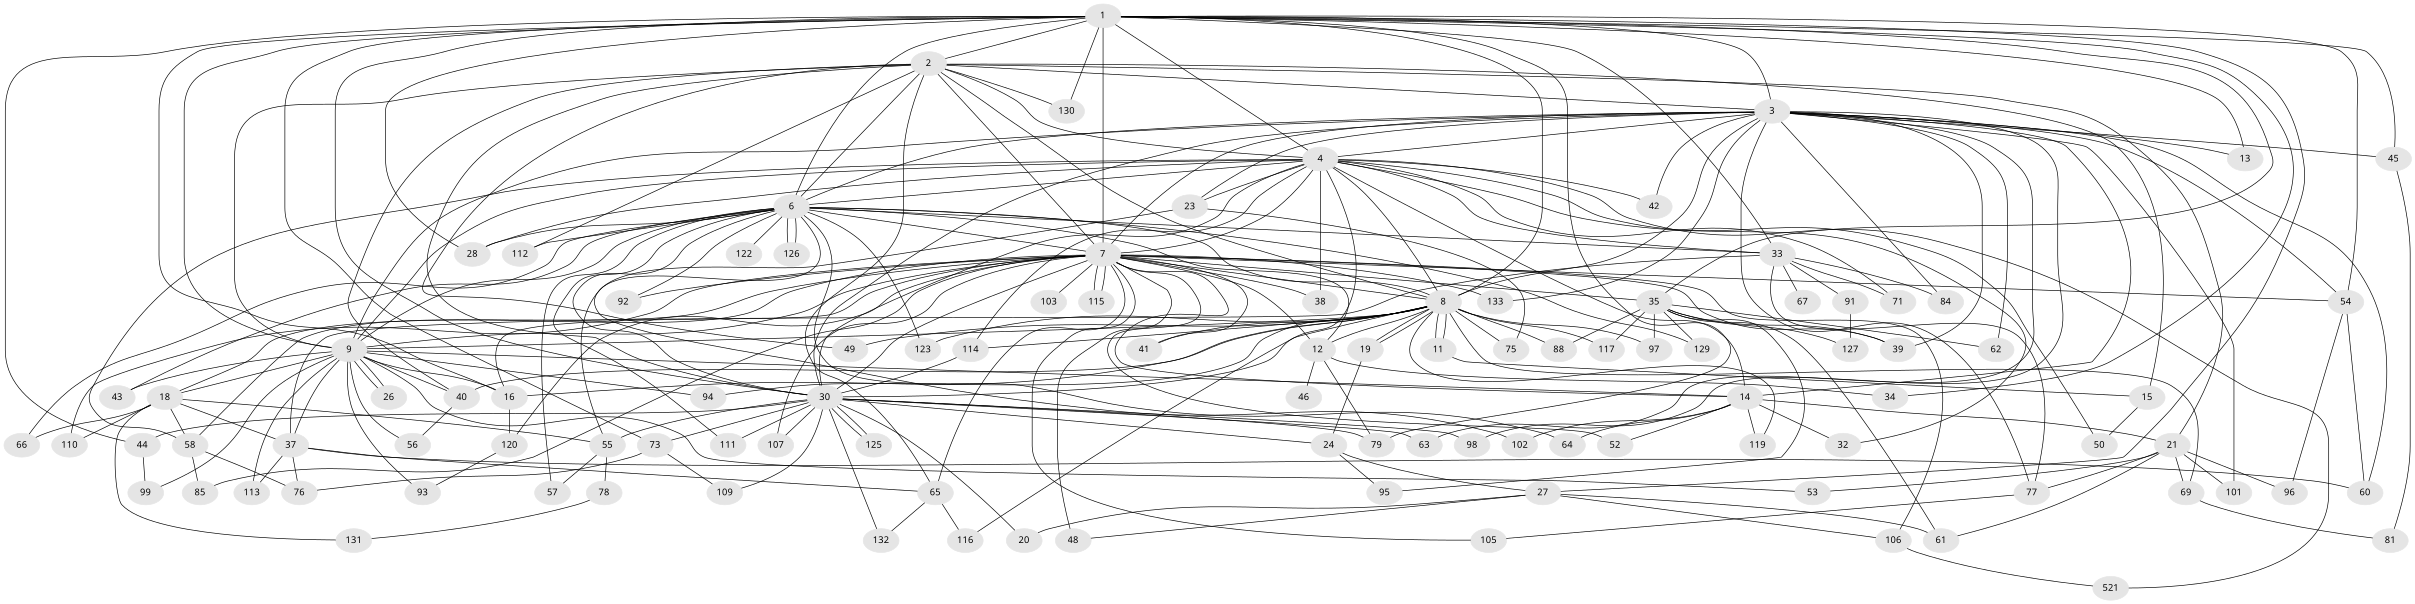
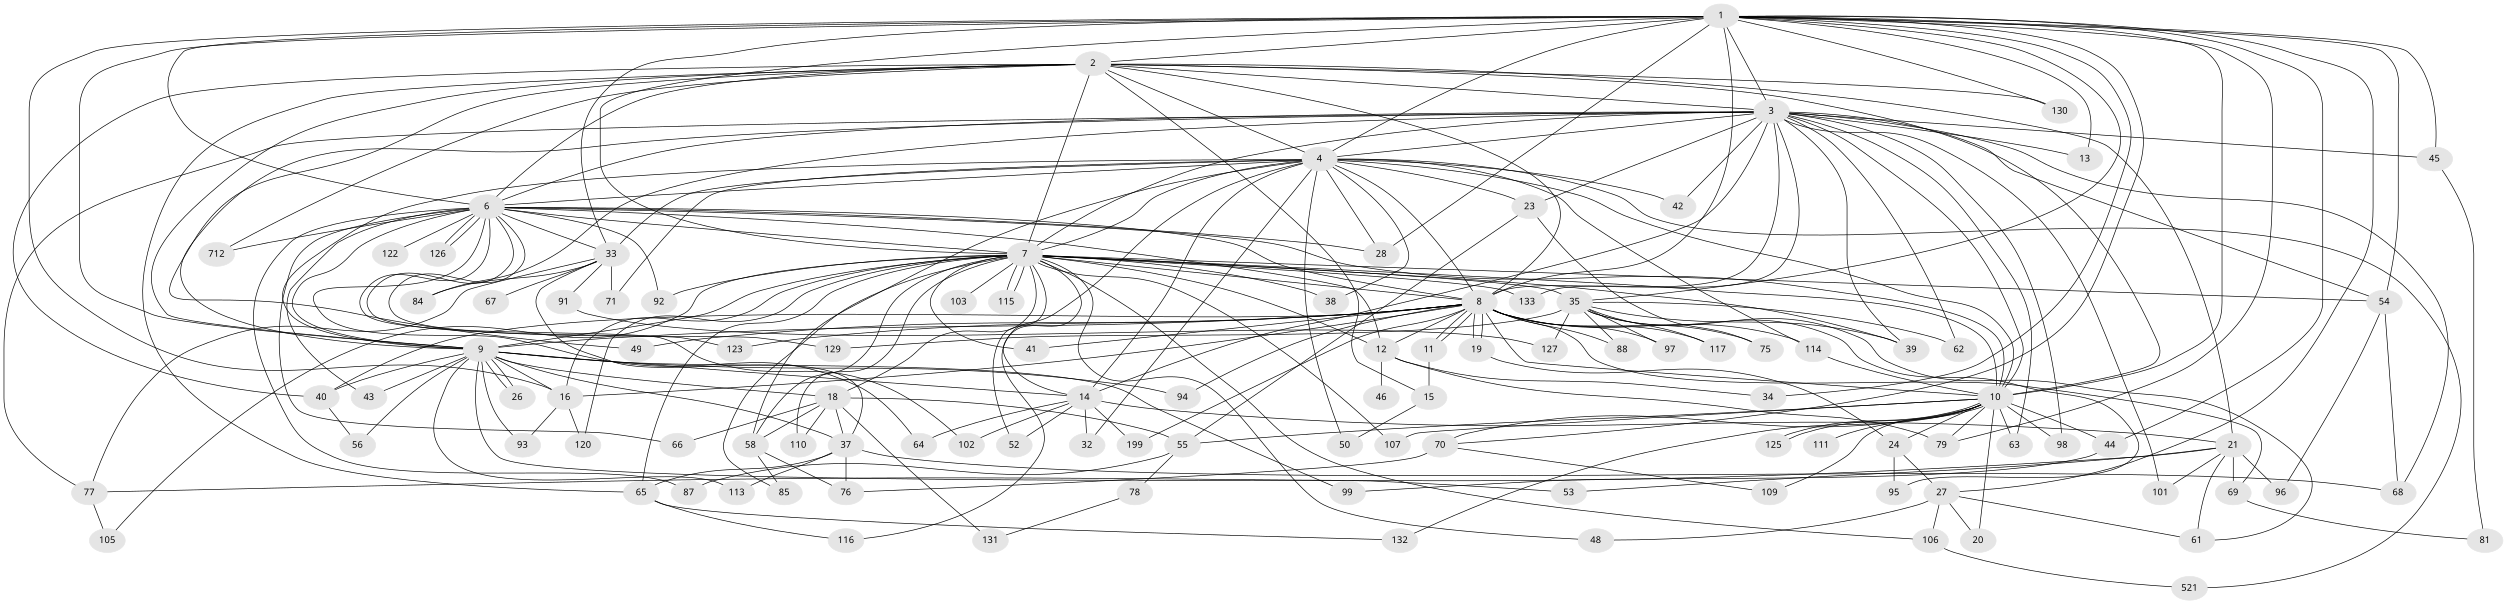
(520, 254) -> (217, 254)
(567, 295) -> none
(825, 398) -> (1995, 398)
(655, 445) -> (1440, 445)
(1758, 445) -> (1135, 445)
(466, 469) -> (544, 421)
(553, 493) -> (689, 493)
(2365, 493) -> (2398, 493)
